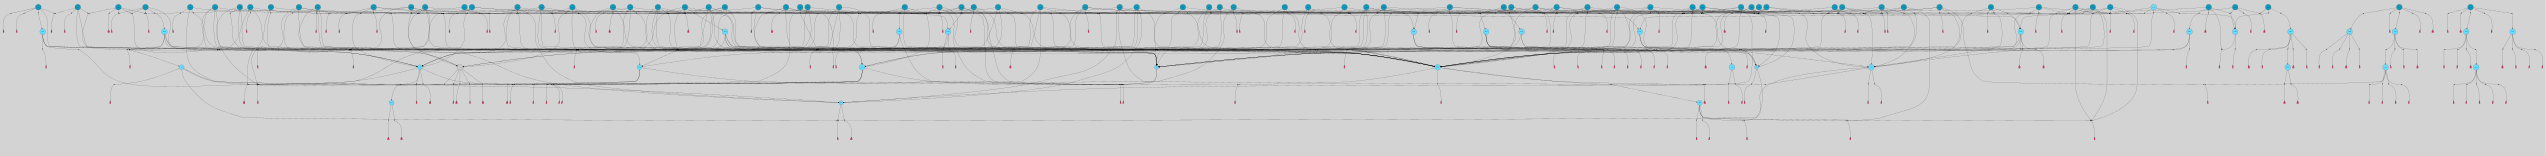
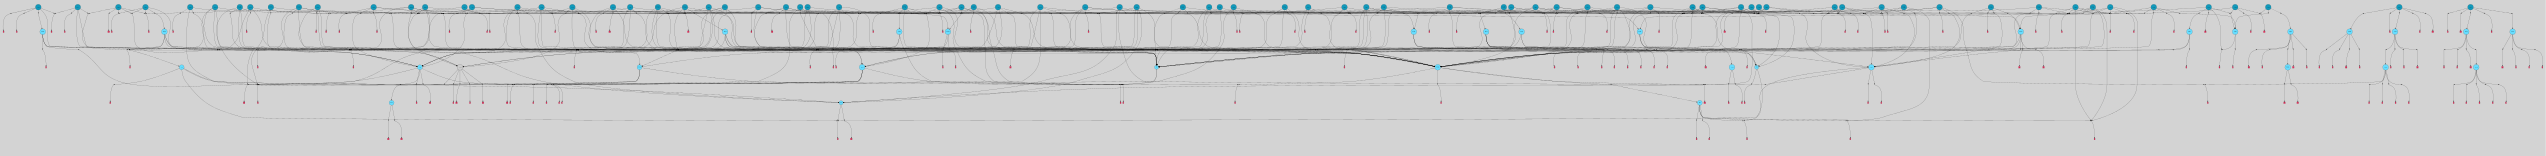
(2154, 7) -> (2154, 7)
